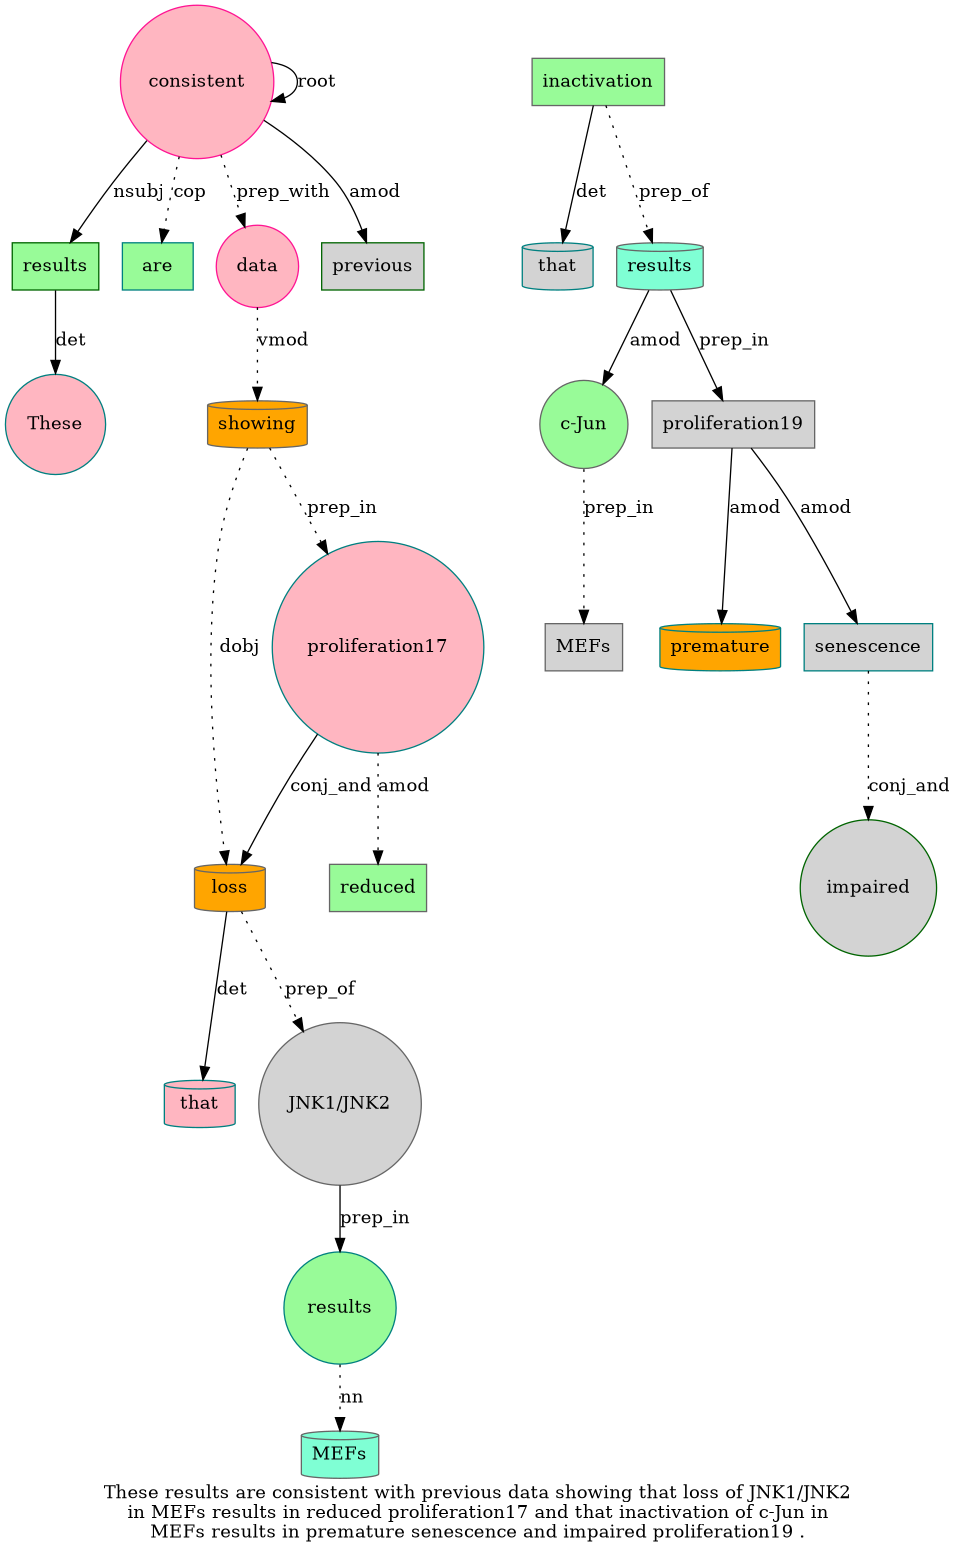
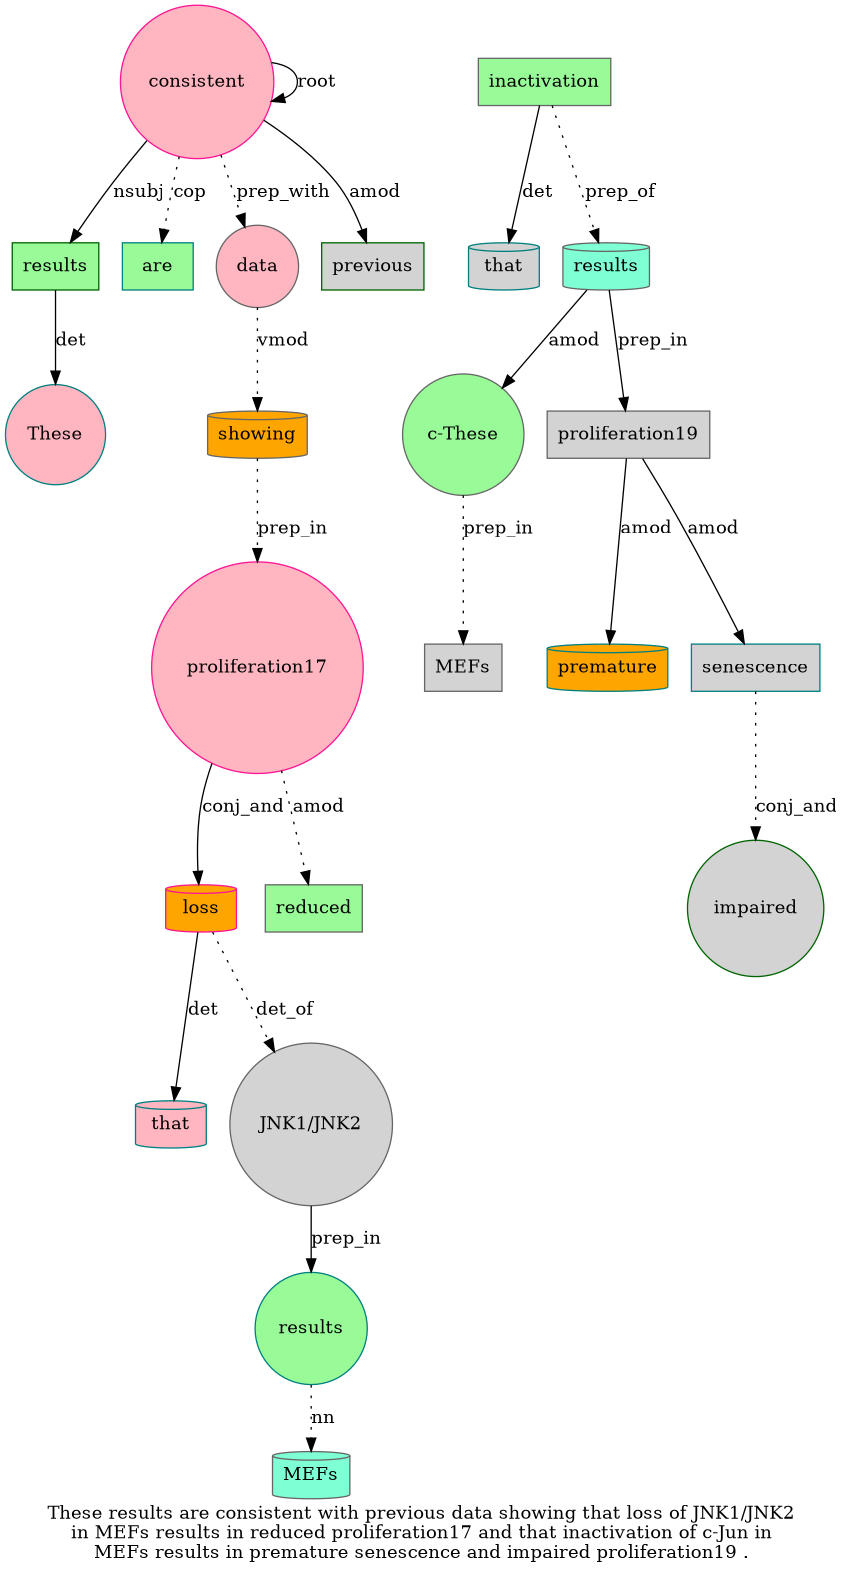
(257, 266) -> (257, 266)
(584, 424) -> (463, 435)
(211, 647) -> none
(378, 647) -> (257, 668)
(230, 888) -> (201, 908)
(320, 990) -> (285, 1010)
